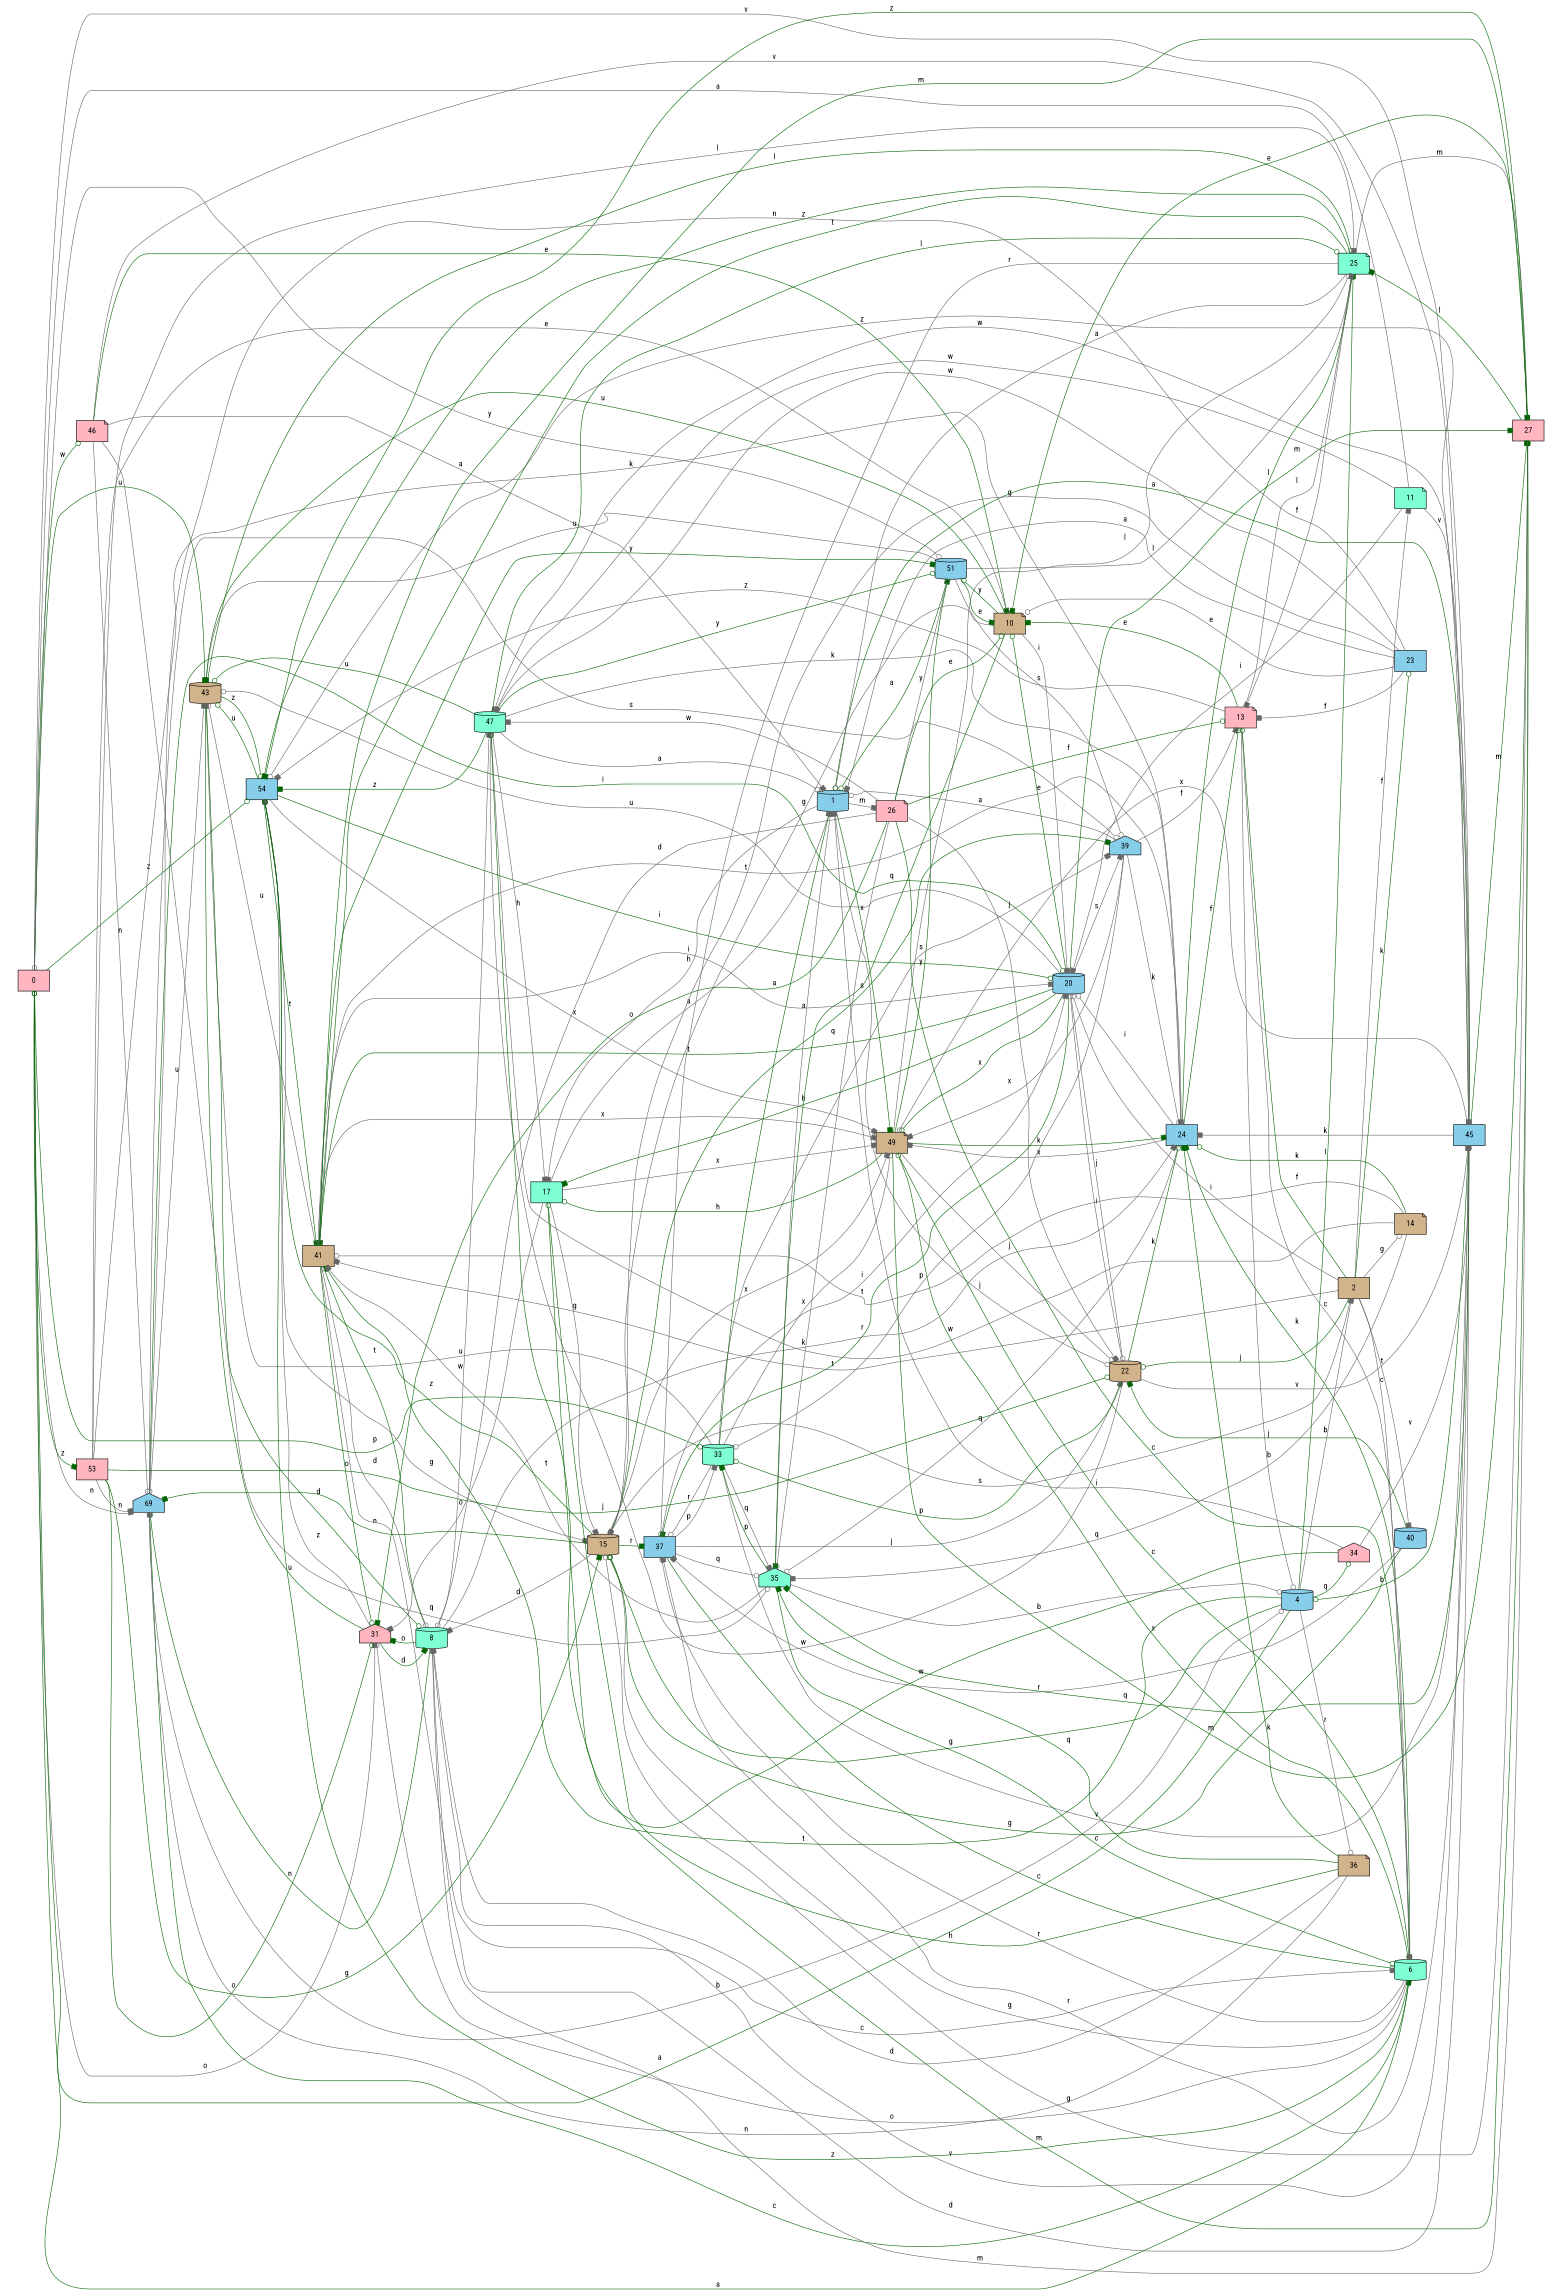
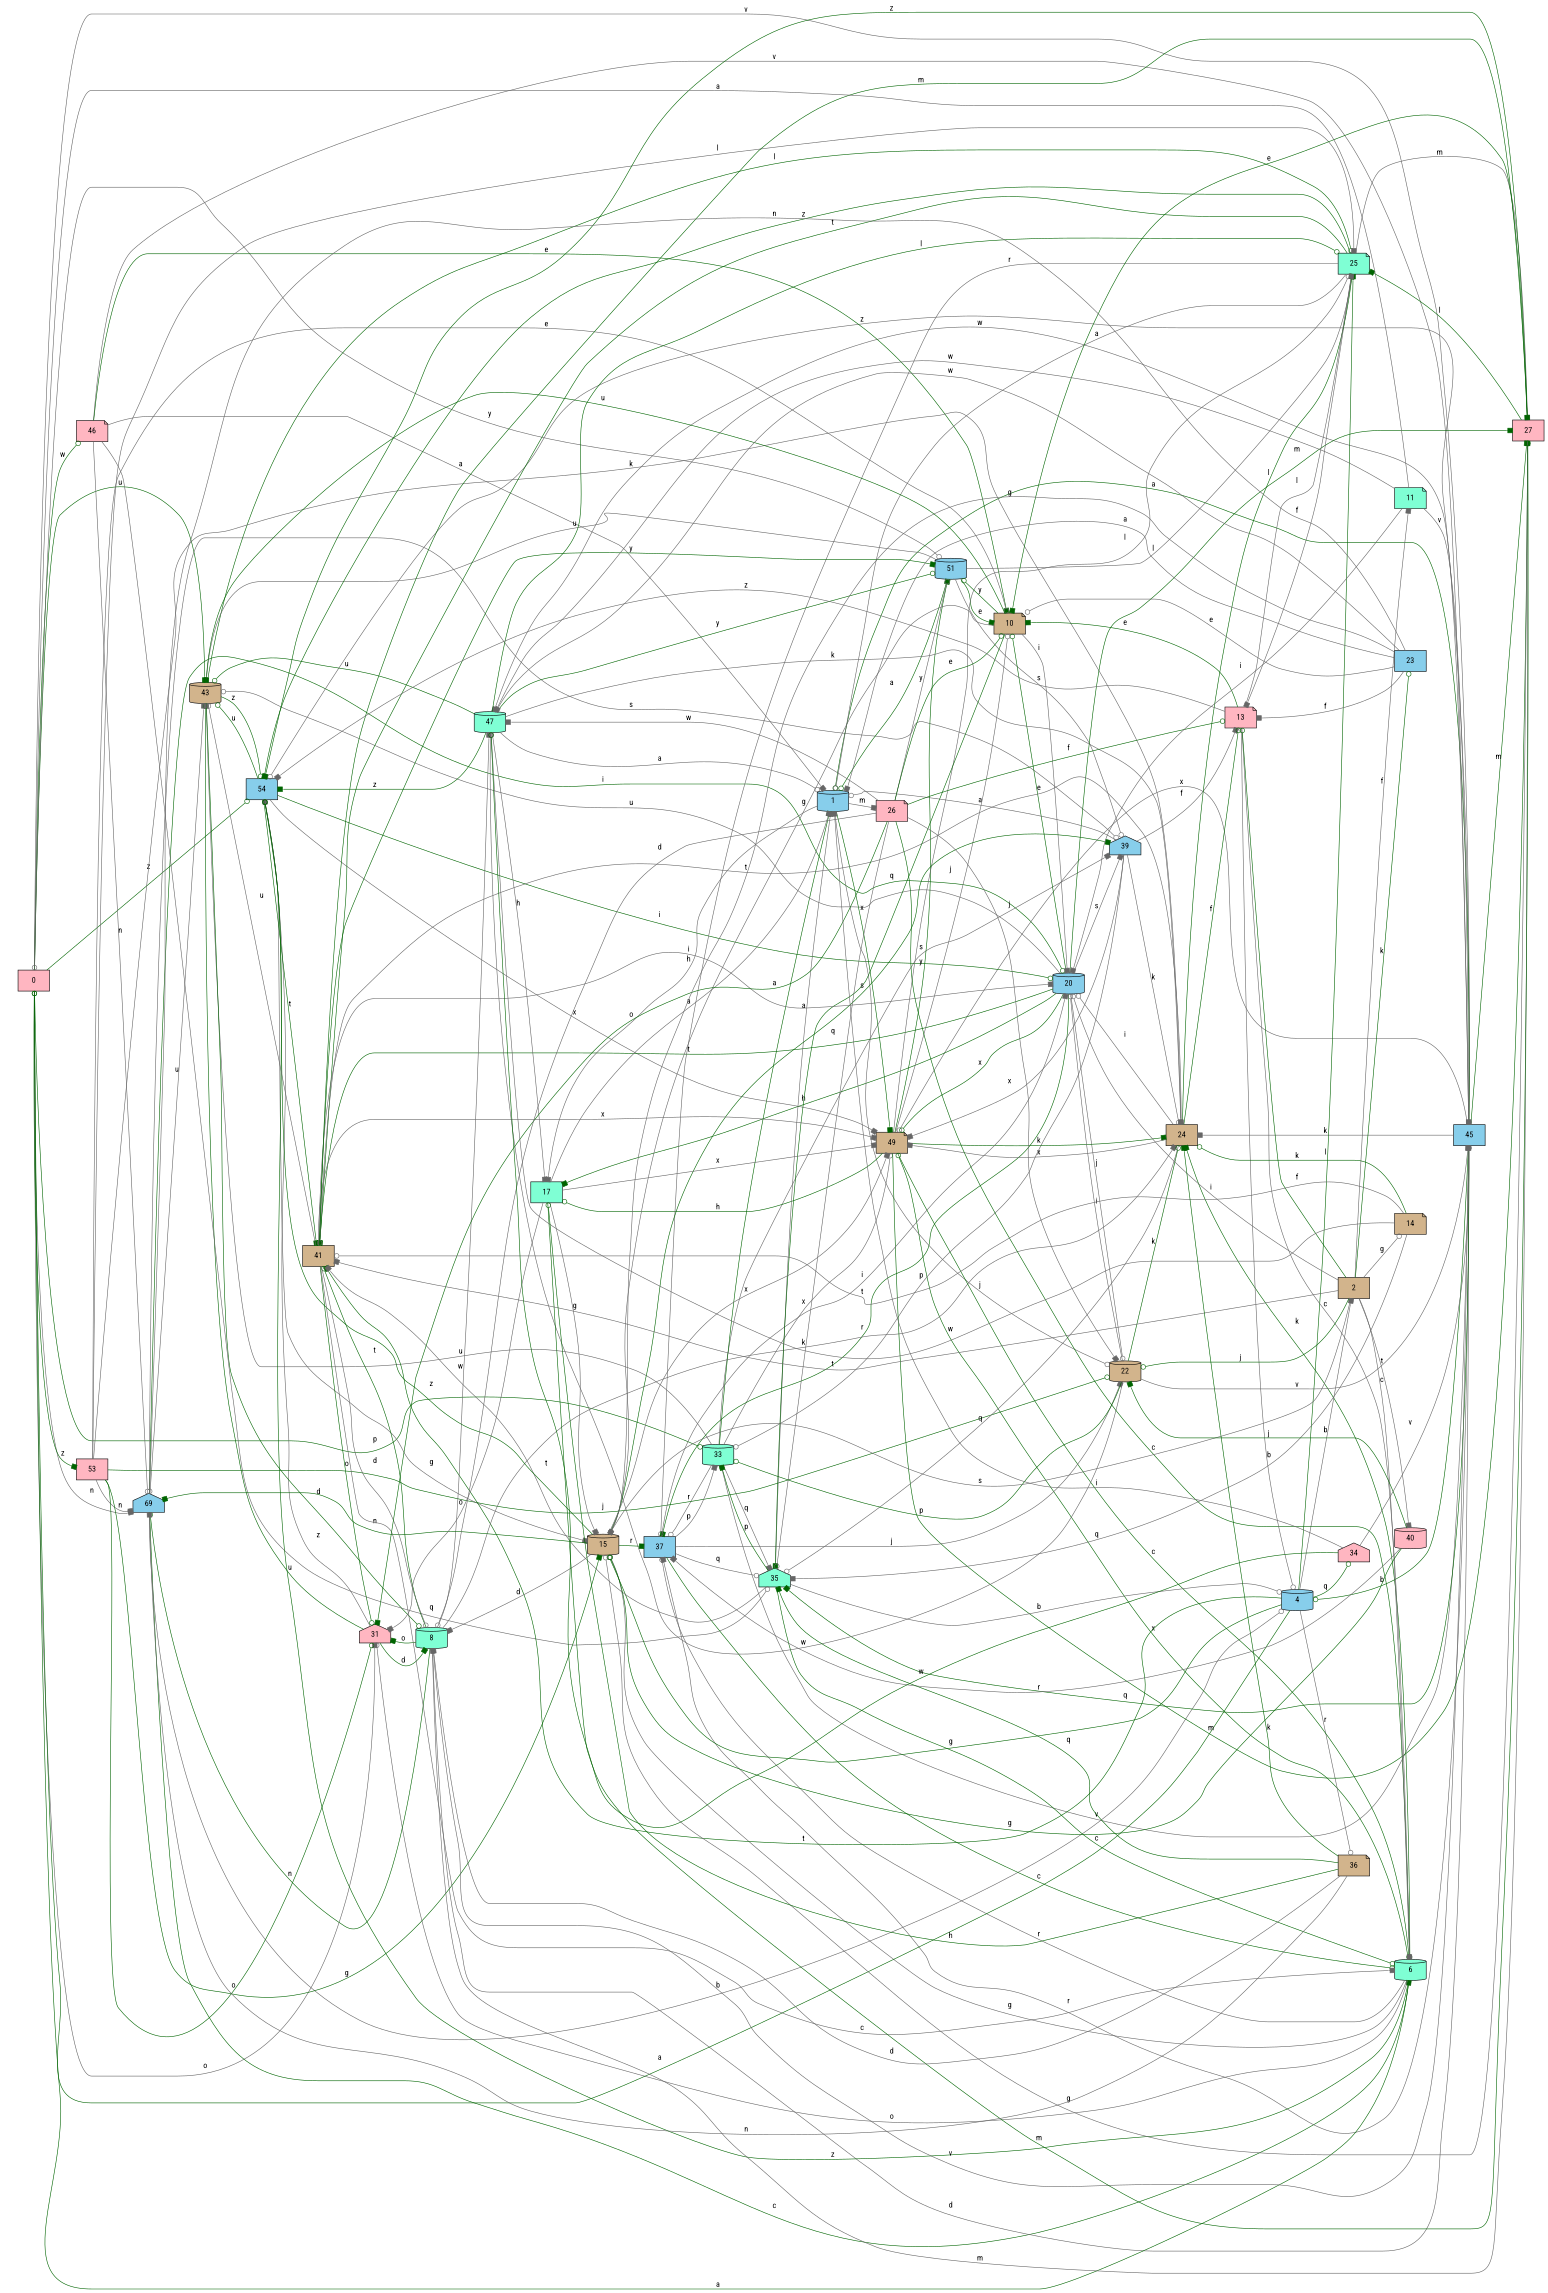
(1182, 1135) -> (1182, 1135)
(997, 1253) -> (965, 876)
(1410, 1538) -> (1410, 1538)
